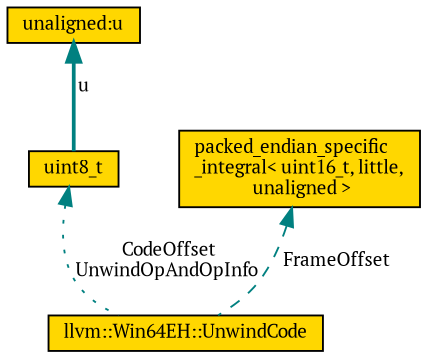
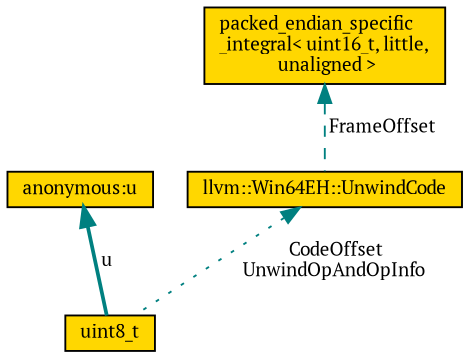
(74, 25) -> (80, 189)
(70, 271) -> (209, 267)
